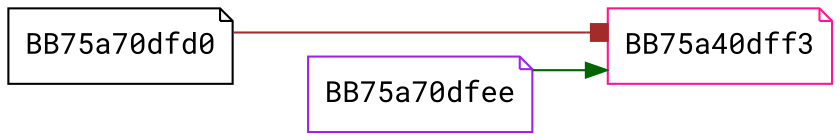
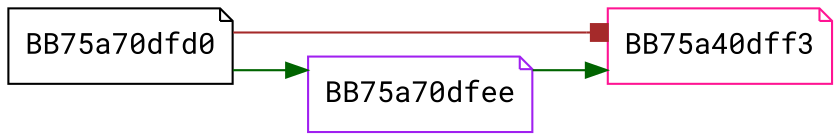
none -> (260, 70)
